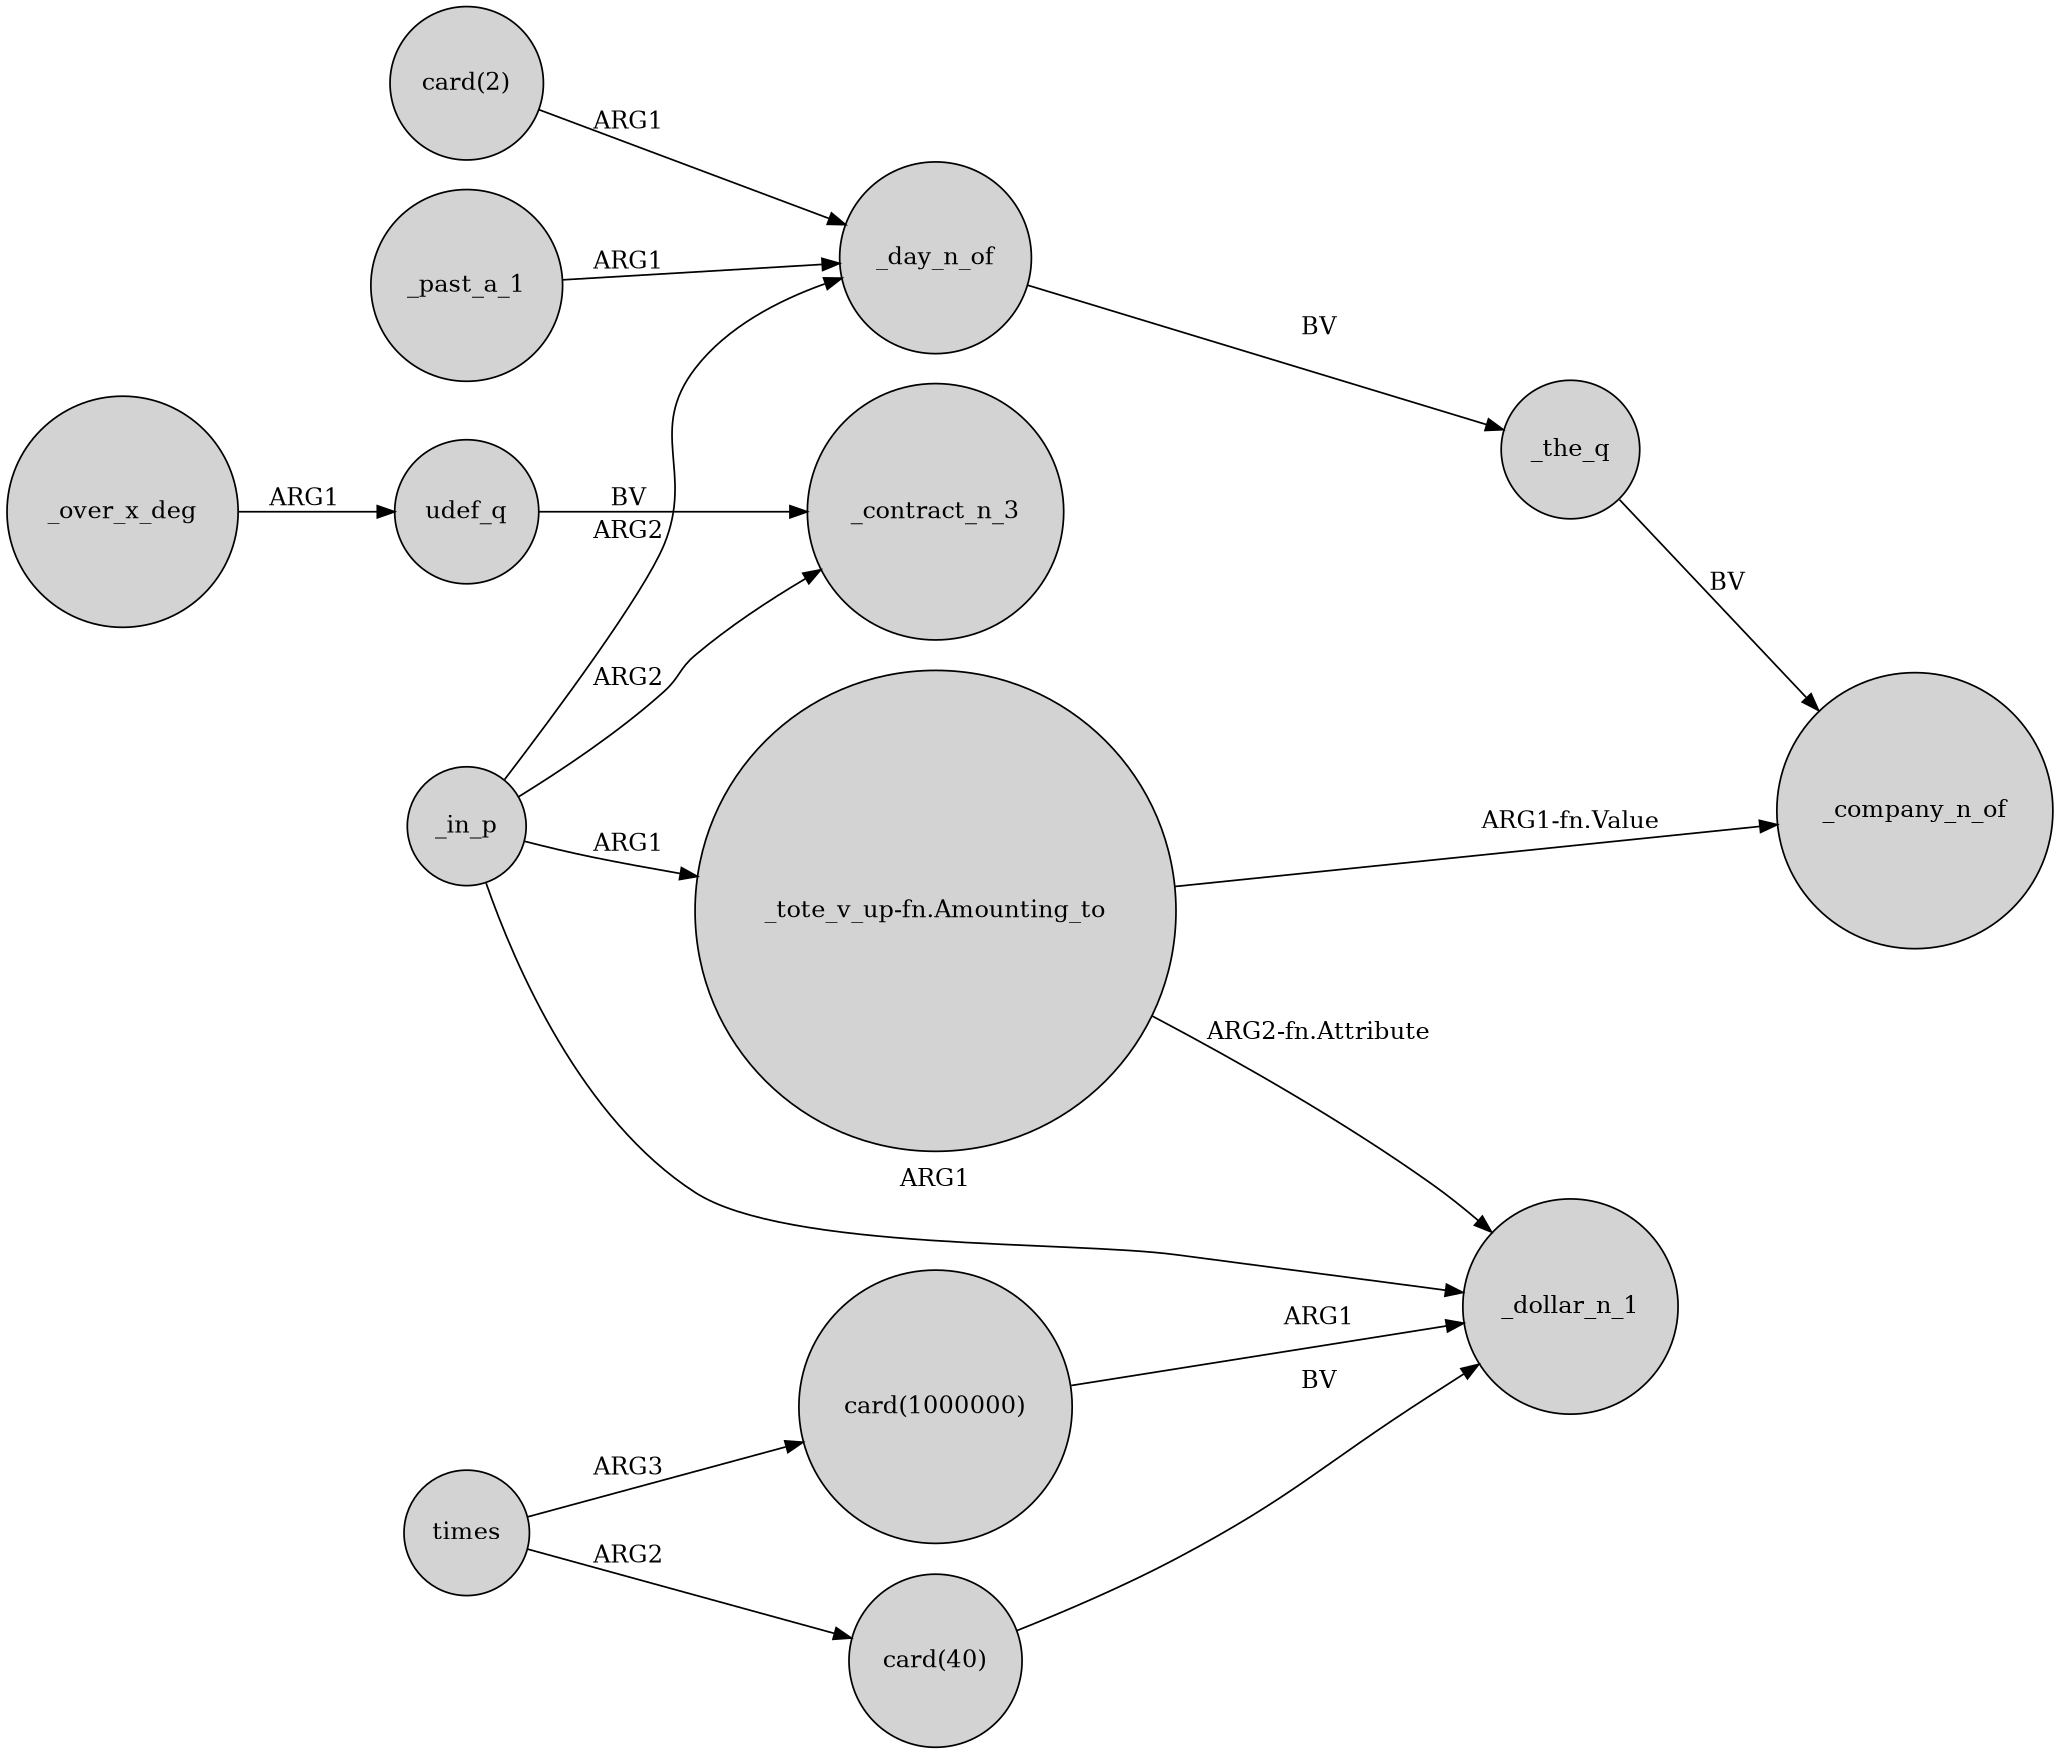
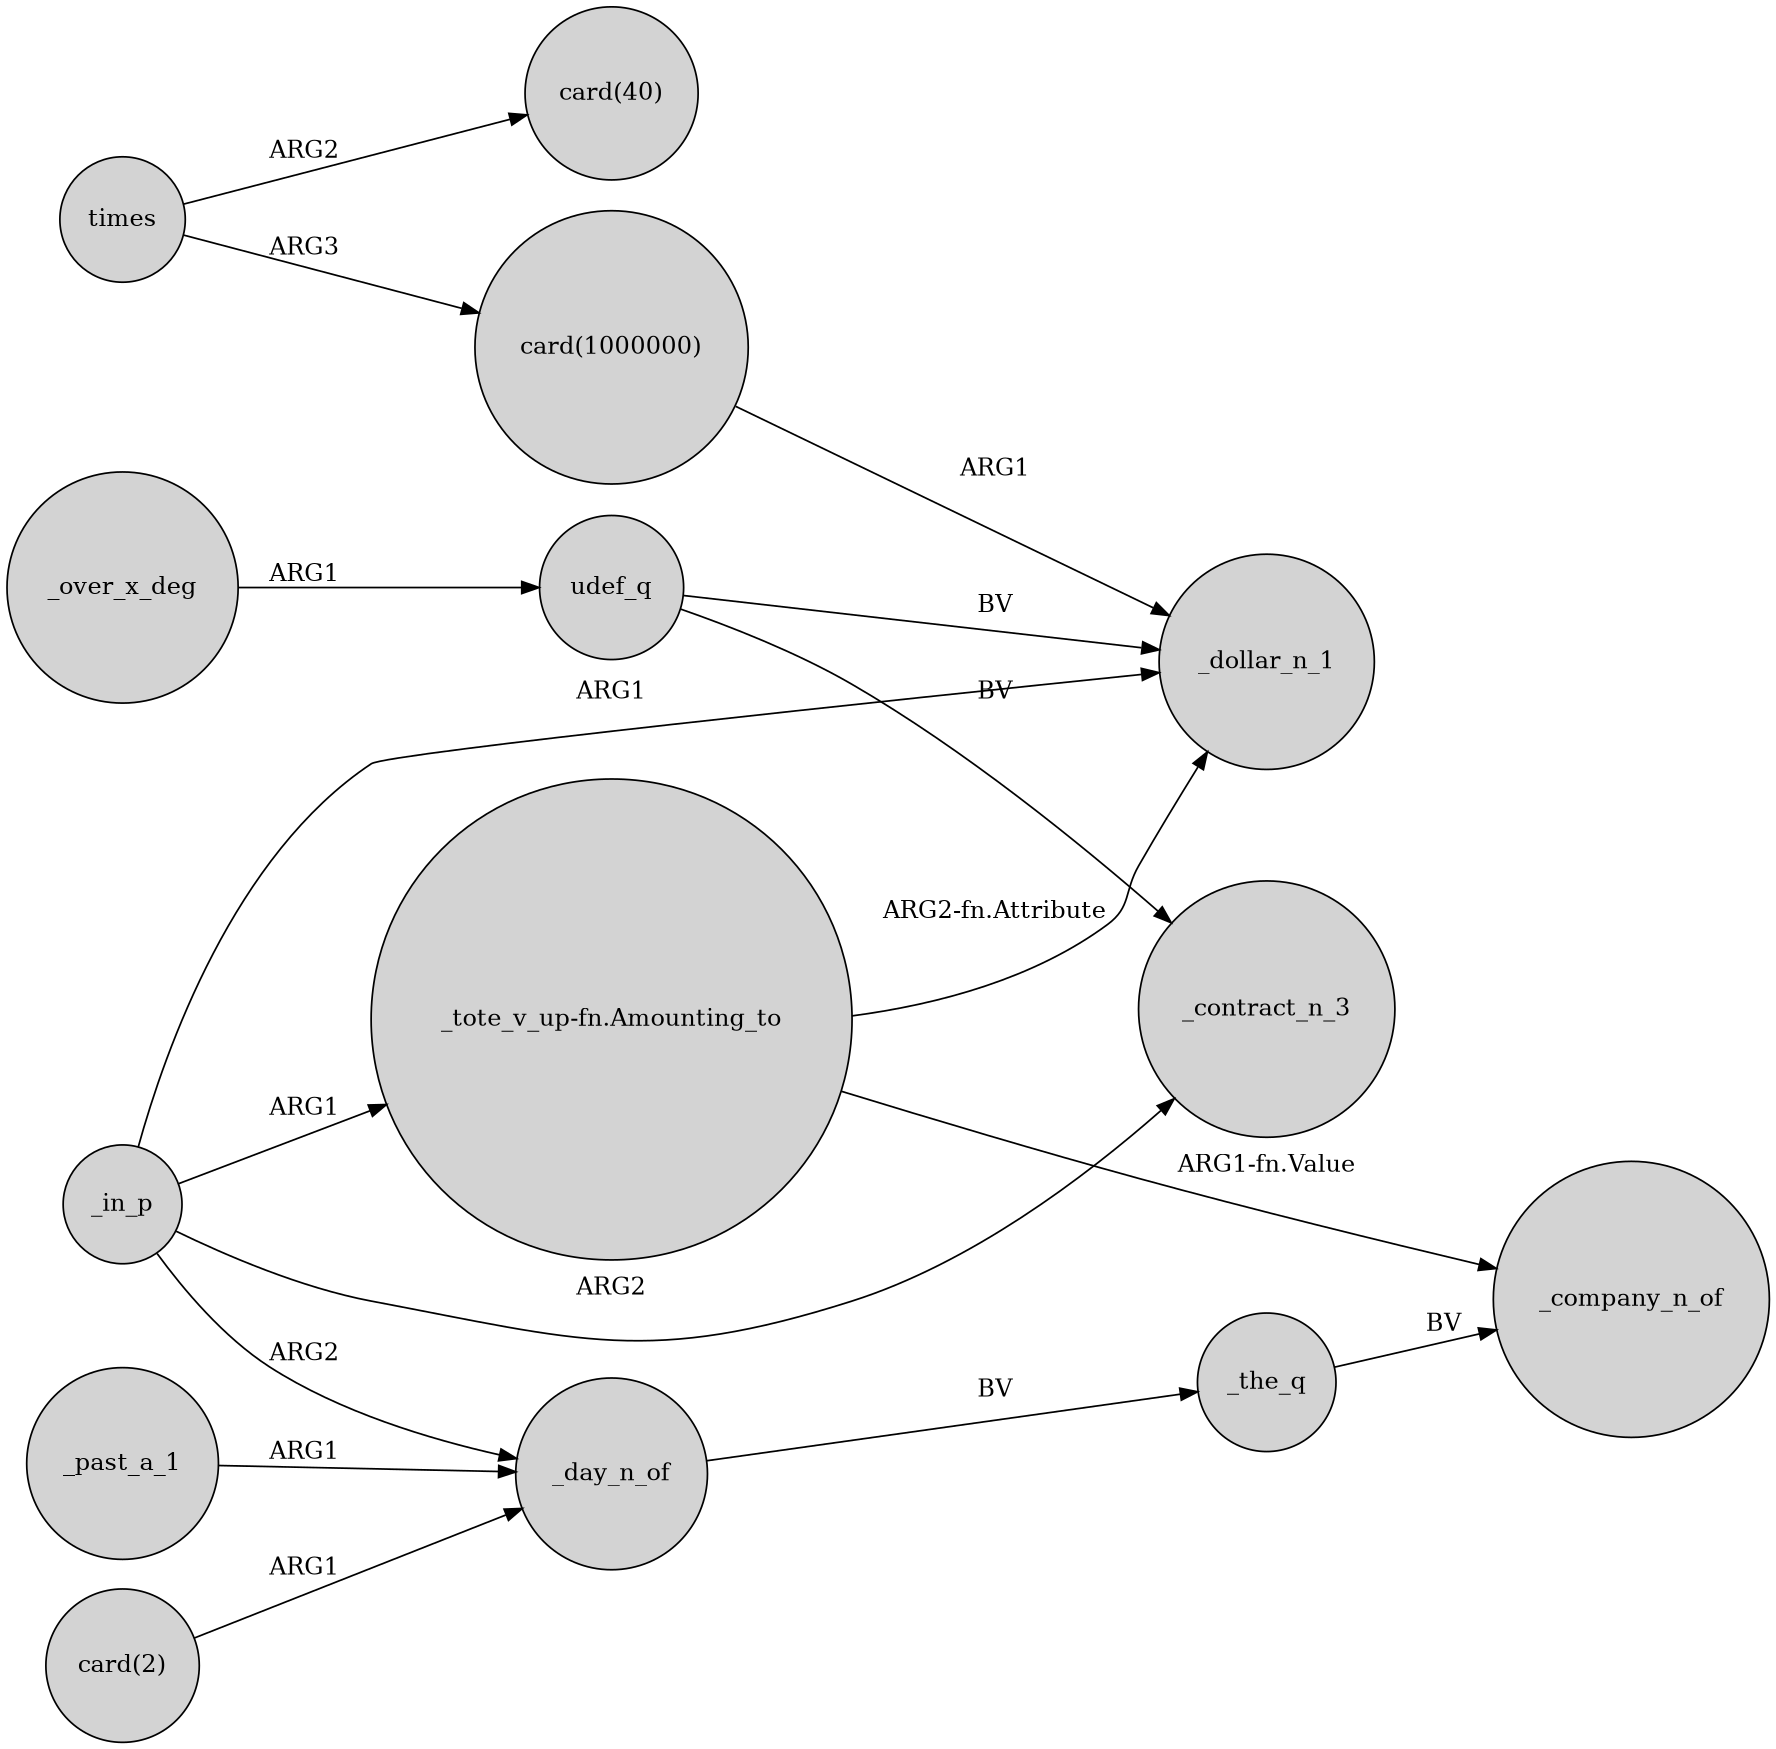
(1249, 1517) -> (912, 622)
